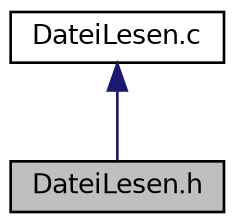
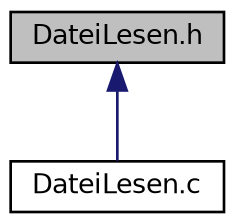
(117, 126) -> (117, 126)
